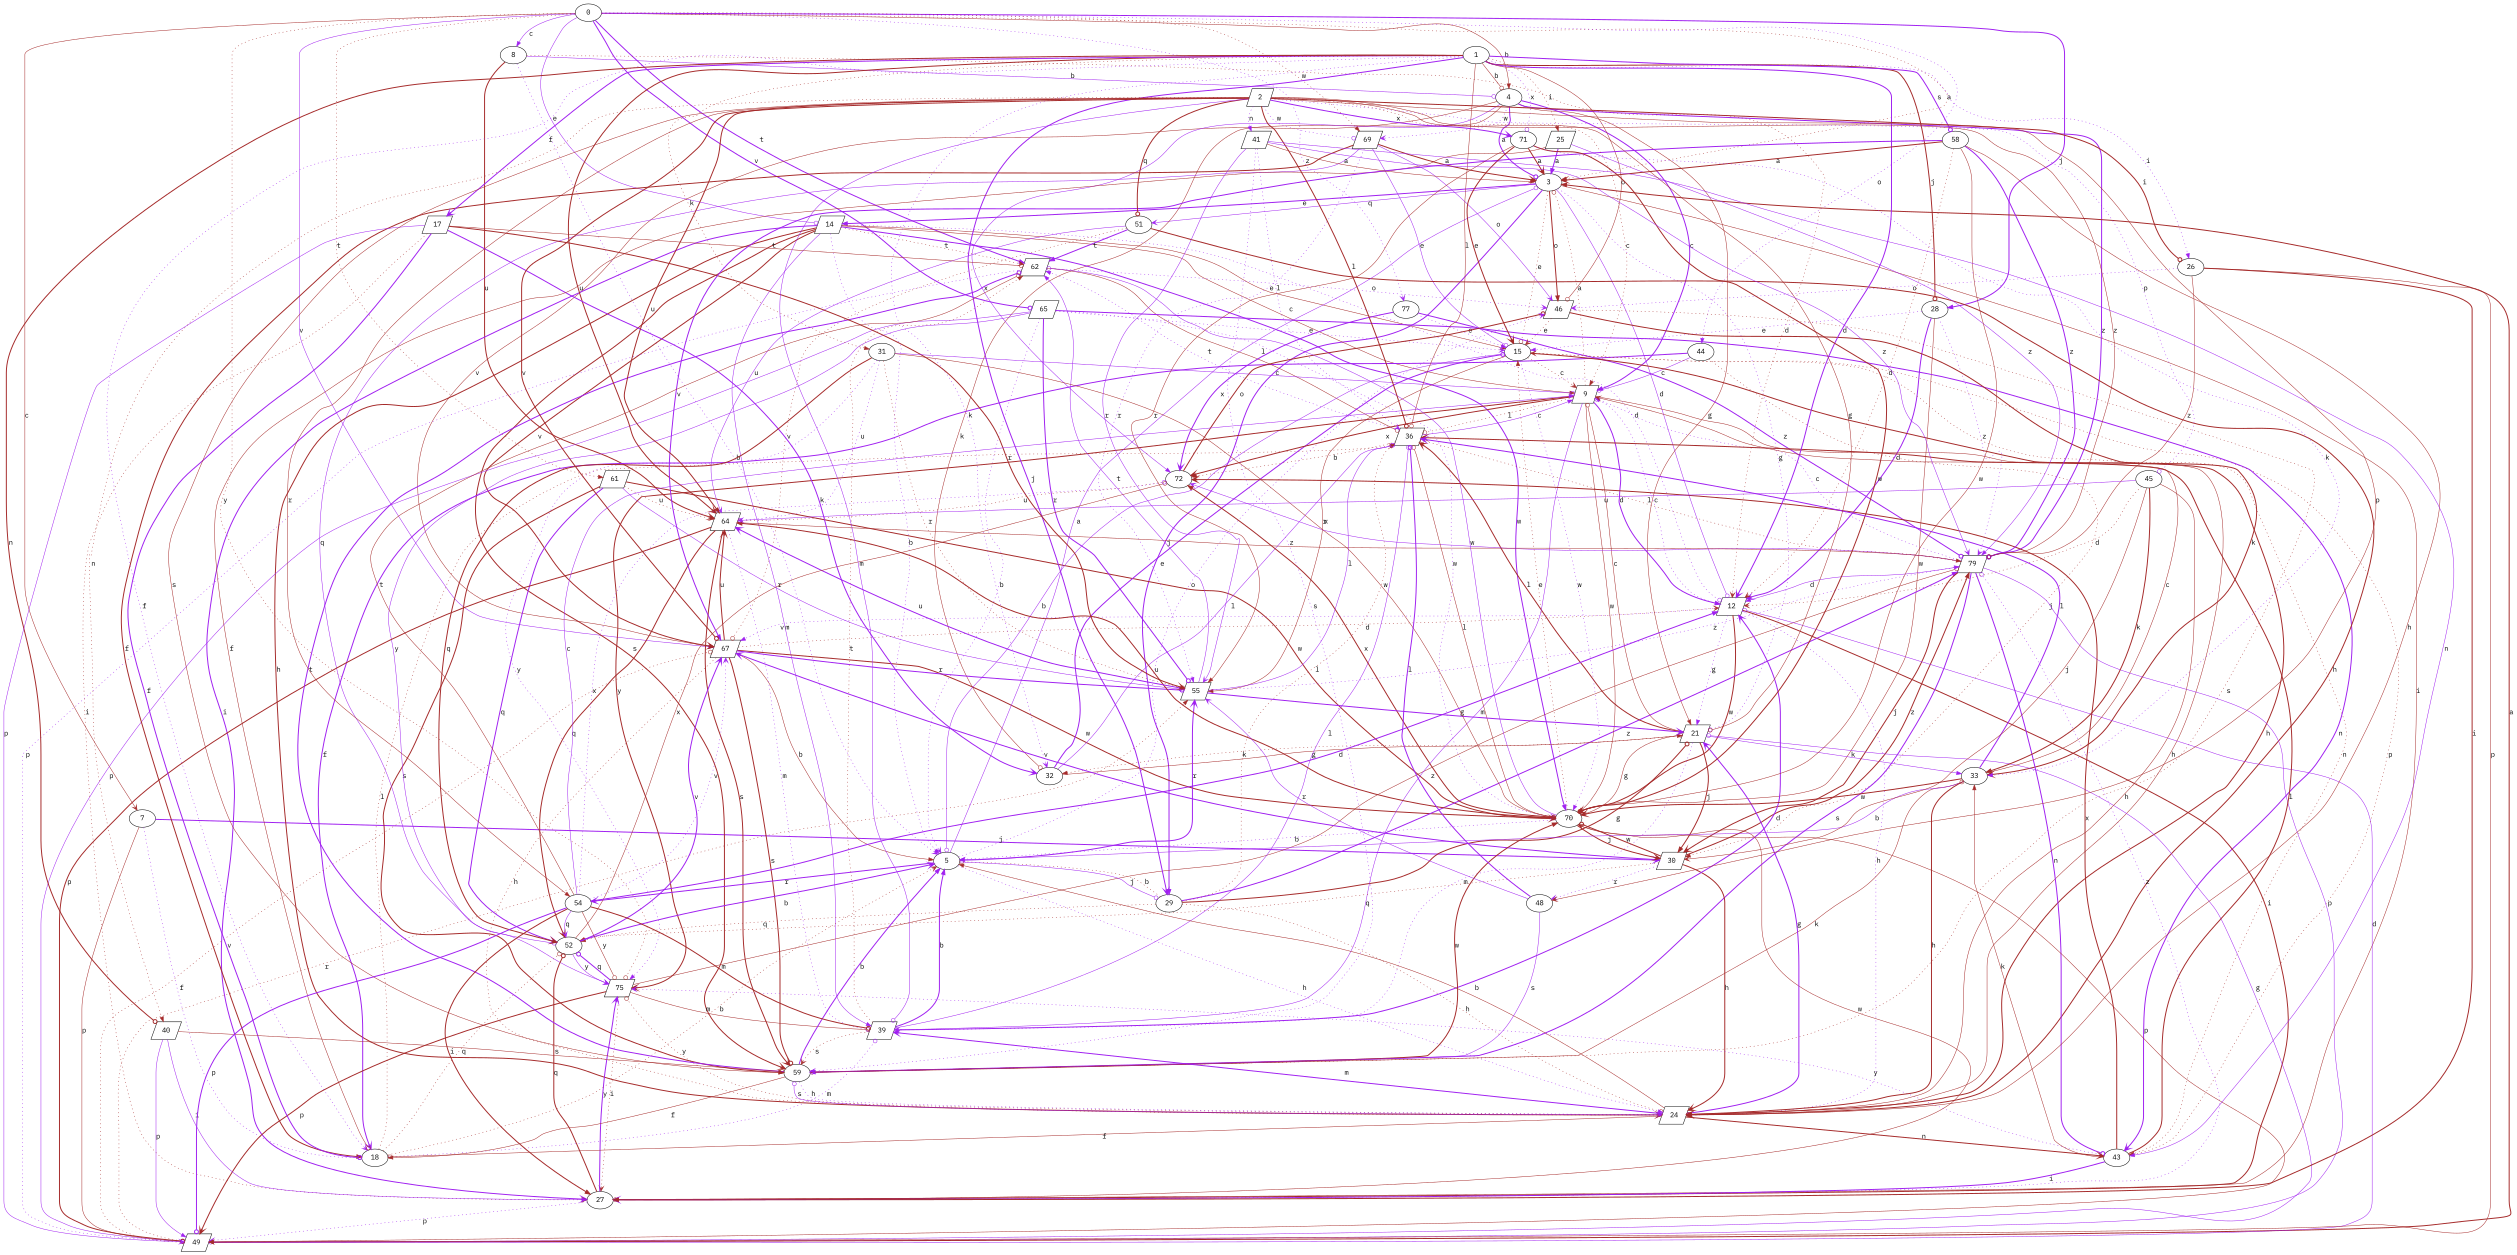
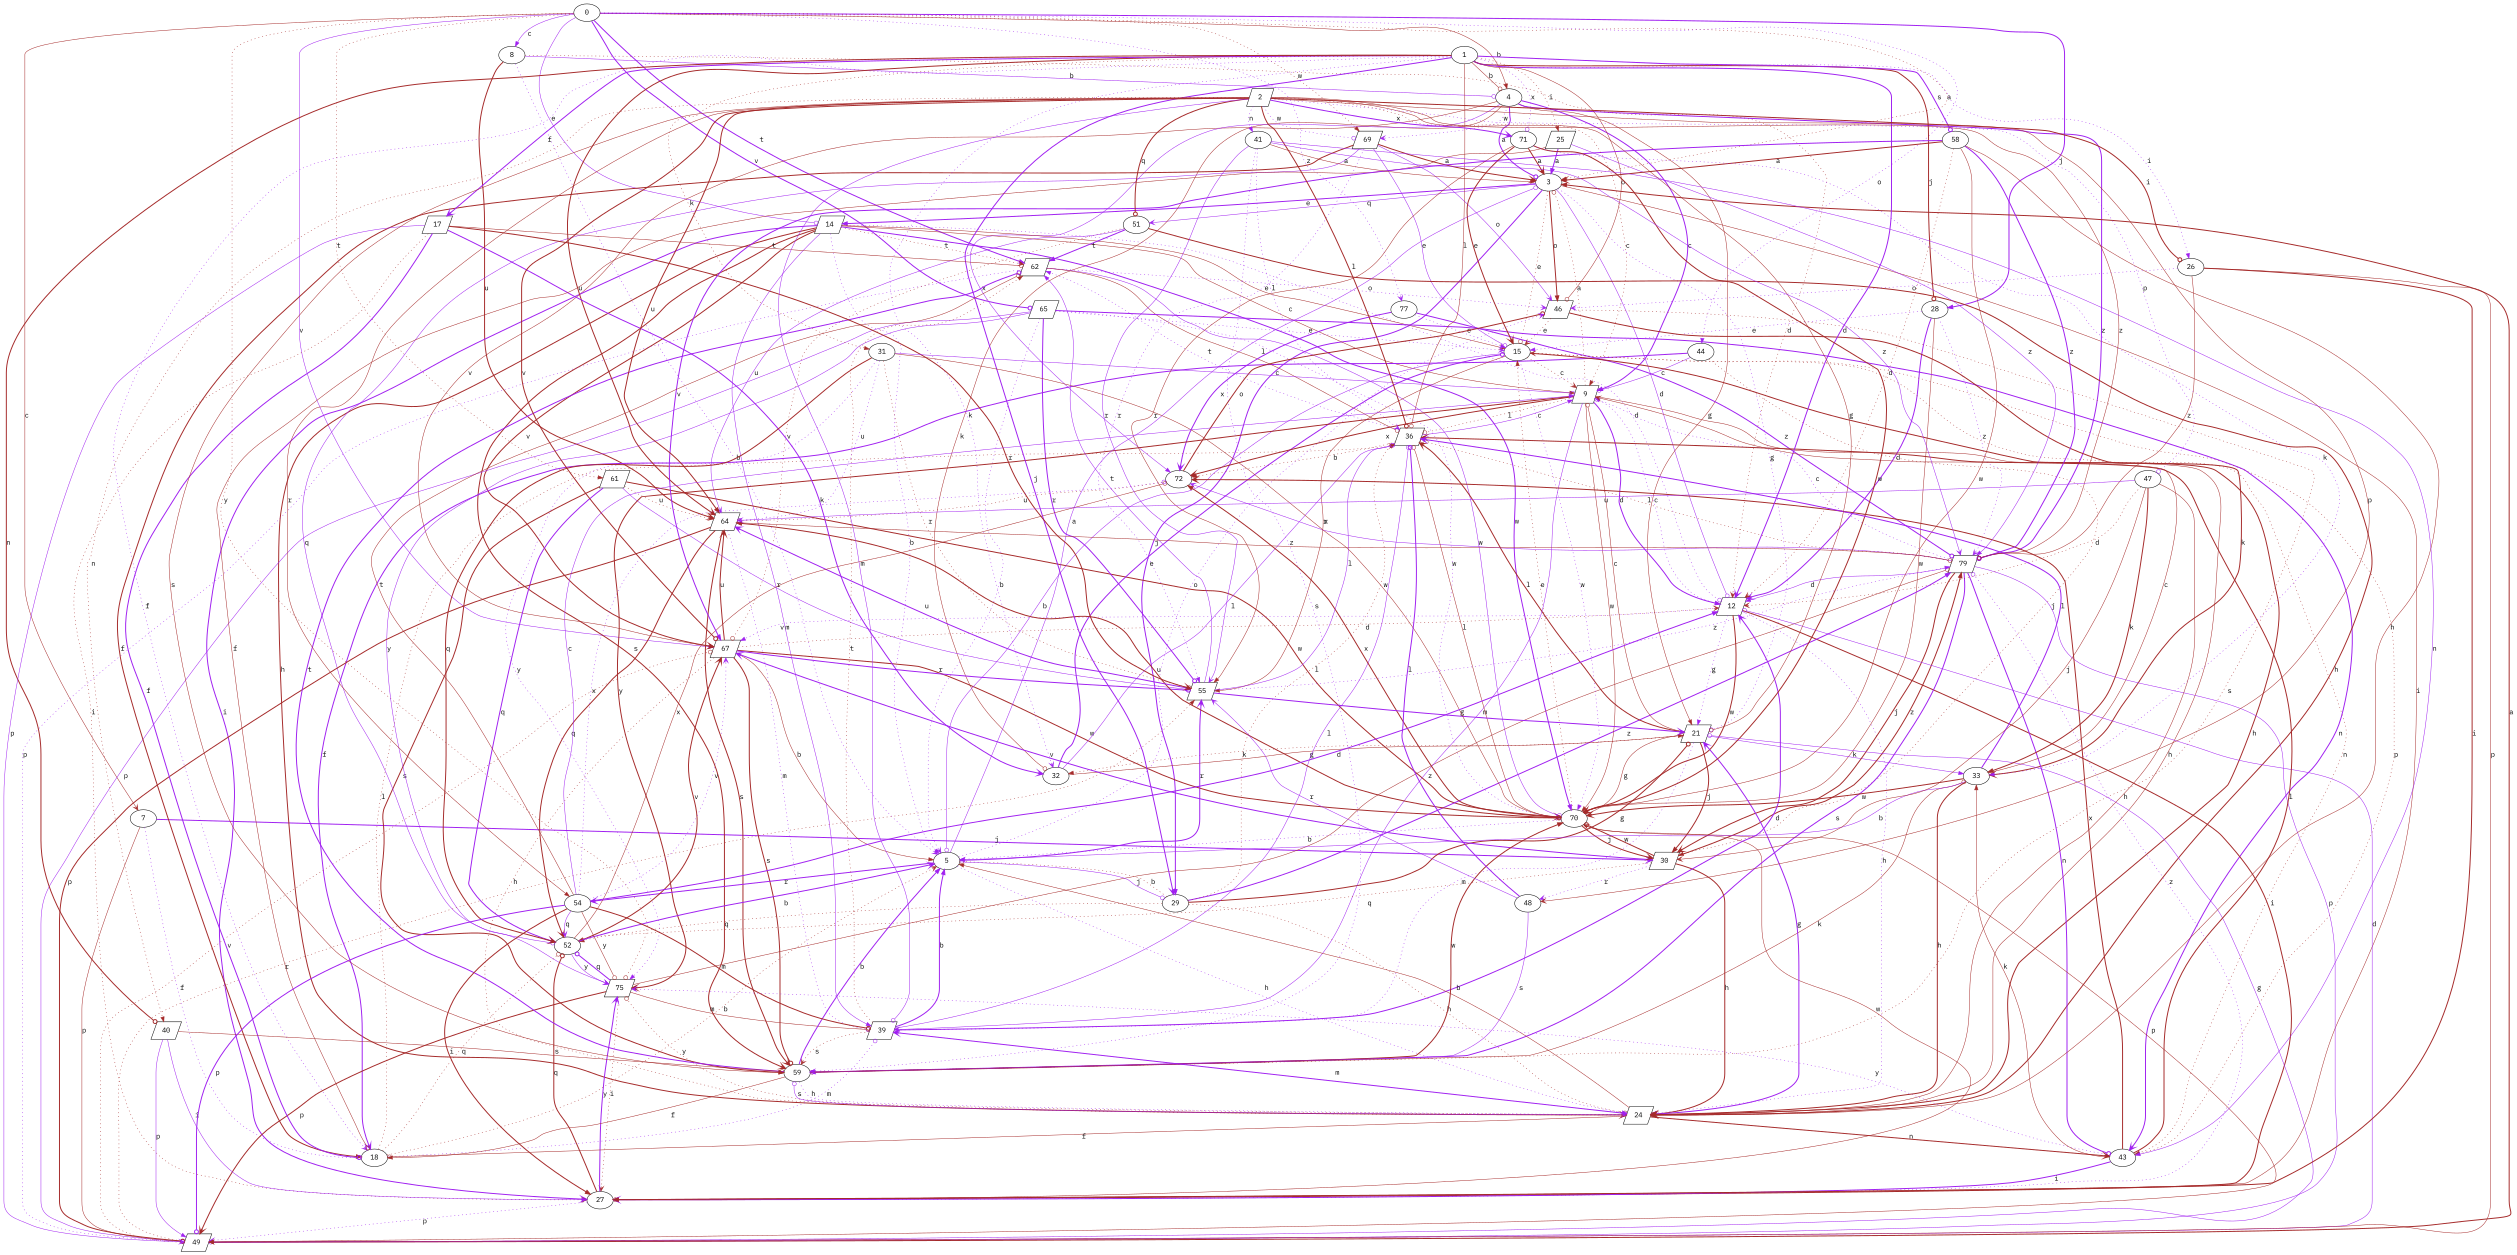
(1256, 140) -> (1258, 140)
(1435, 423) -> (1435, 422)
(2149, 479) -> (2148, 479)
(1316, 547) -> (1312, 547)
(697, 827) -> (697, 828)
